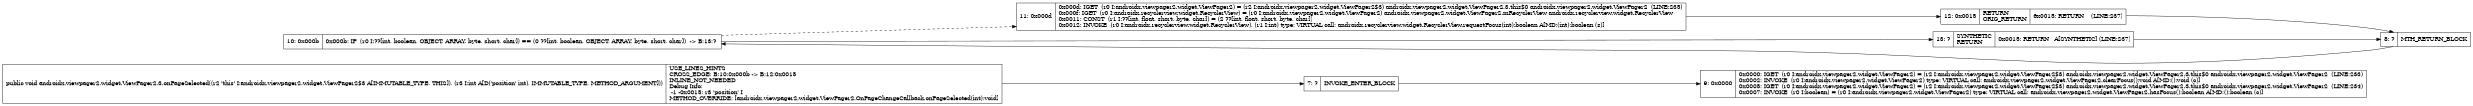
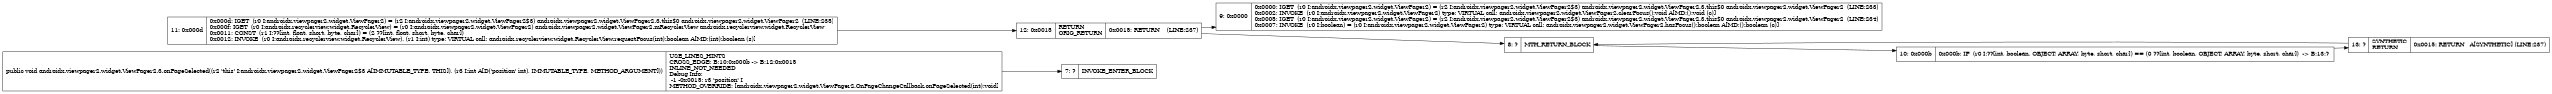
(2078, 16) -> (1154, 30)
(867, 31) -> none
(1547, 84) -> (1207, 27)
